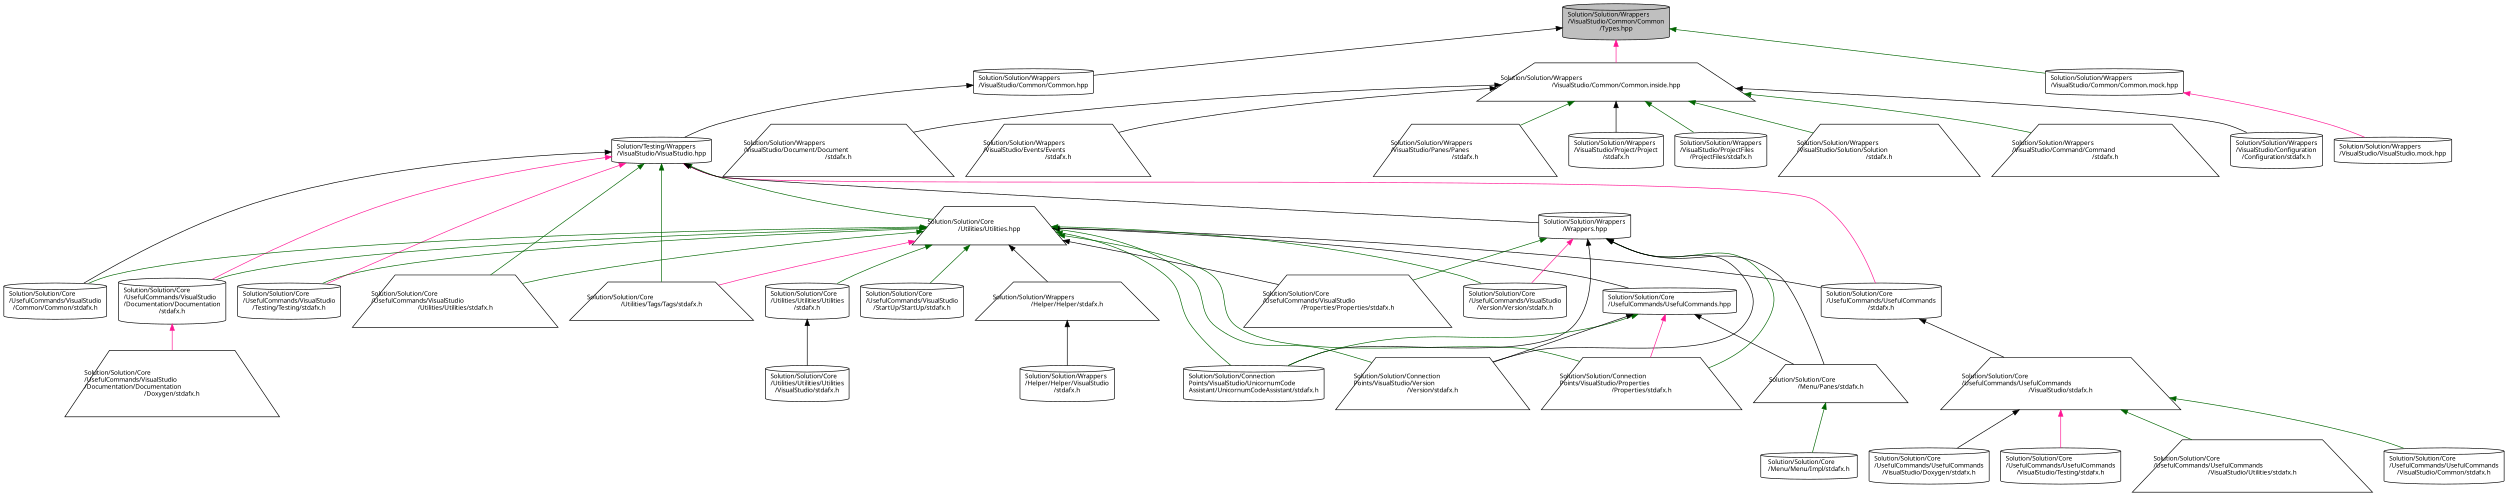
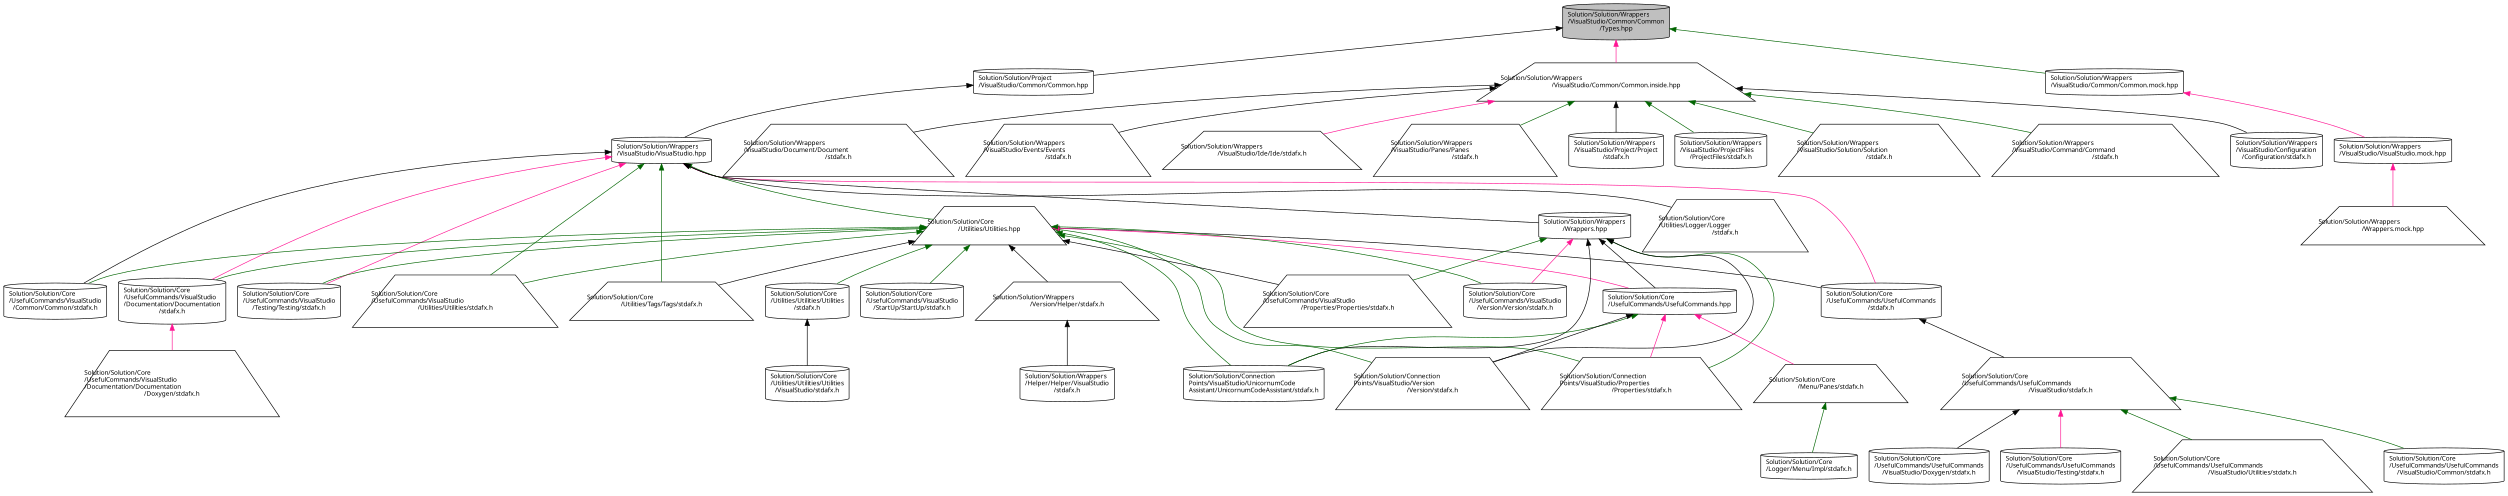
(1033, 82) -> (1033, 82)
(662, 150) -> (662, 150)
none -> (1262, 150)
none -> (1725, 226)
none -> (2393, 226)
(1345, 246) -> (1345, 246)
(813, 263) -> (813, 263)
(1759, 264) -> (1632, 268)
(1067, 301) -> (1067, 301)
(1745, 340) -> (1745, 340)
(1809, 466) -> (1809, 466)
